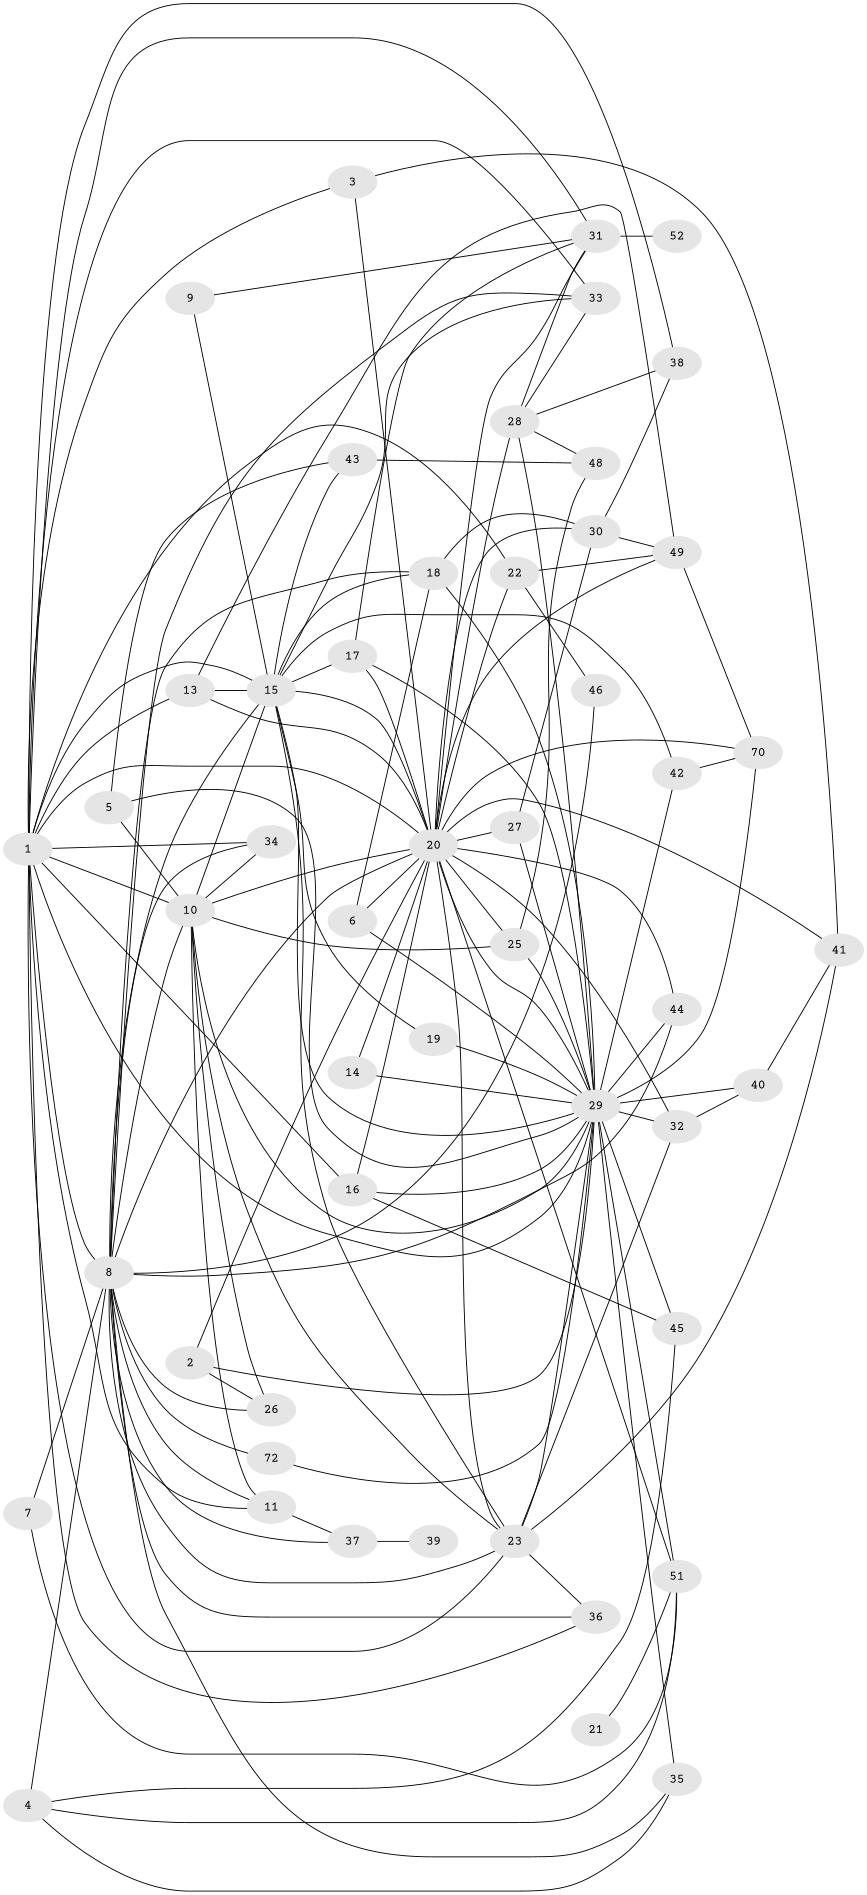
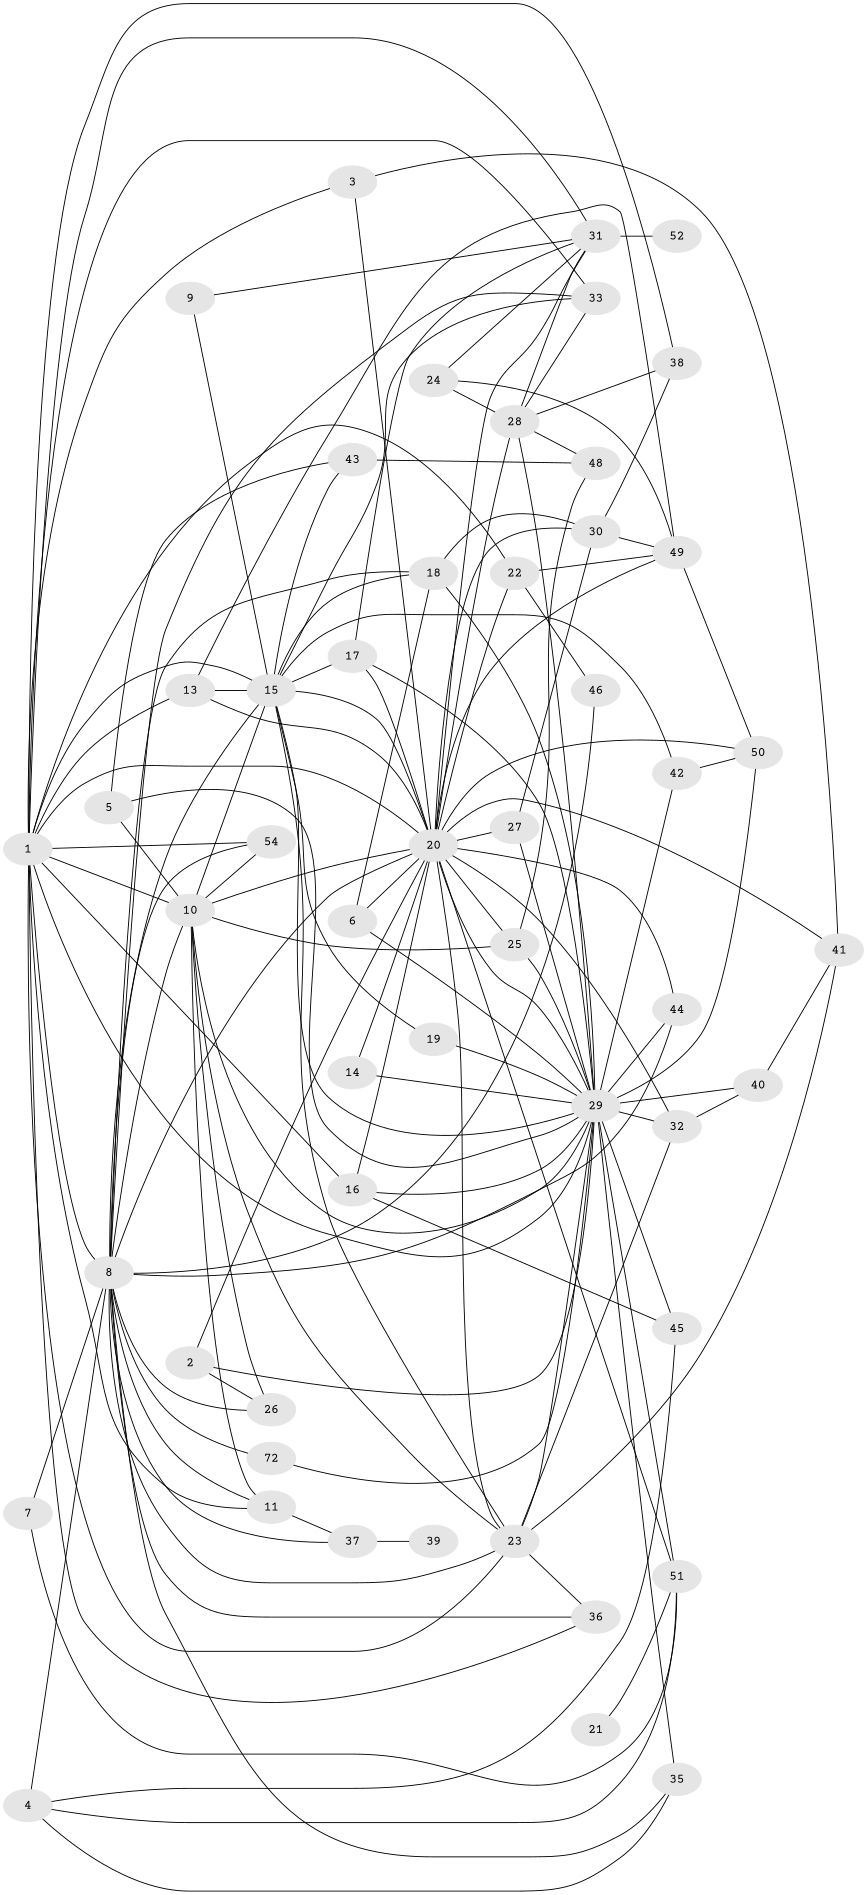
none -> (434, 380)
(758, 753) -> (758, 753)
(271, 842) -> (271, 842)
